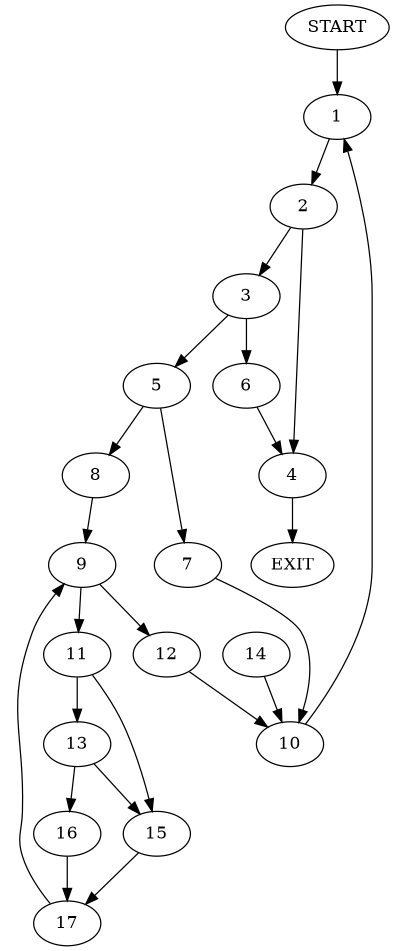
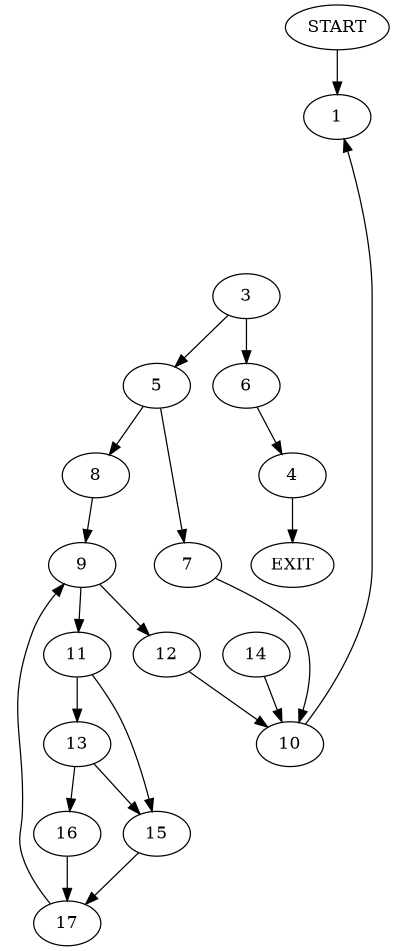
(304, 207) -> none
